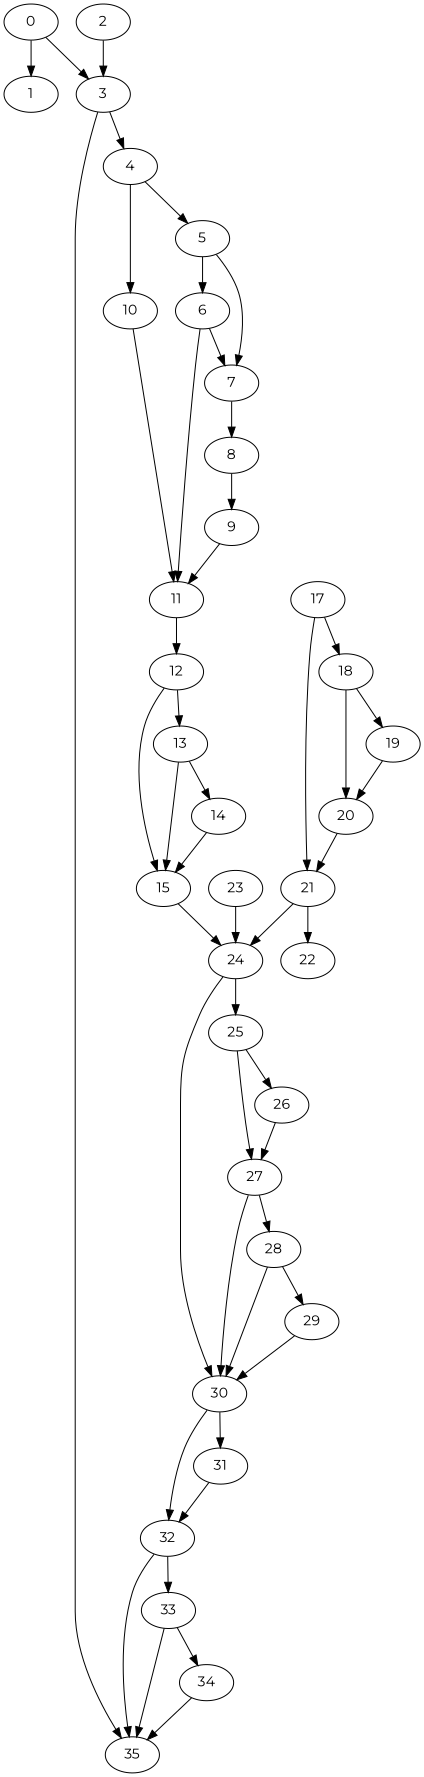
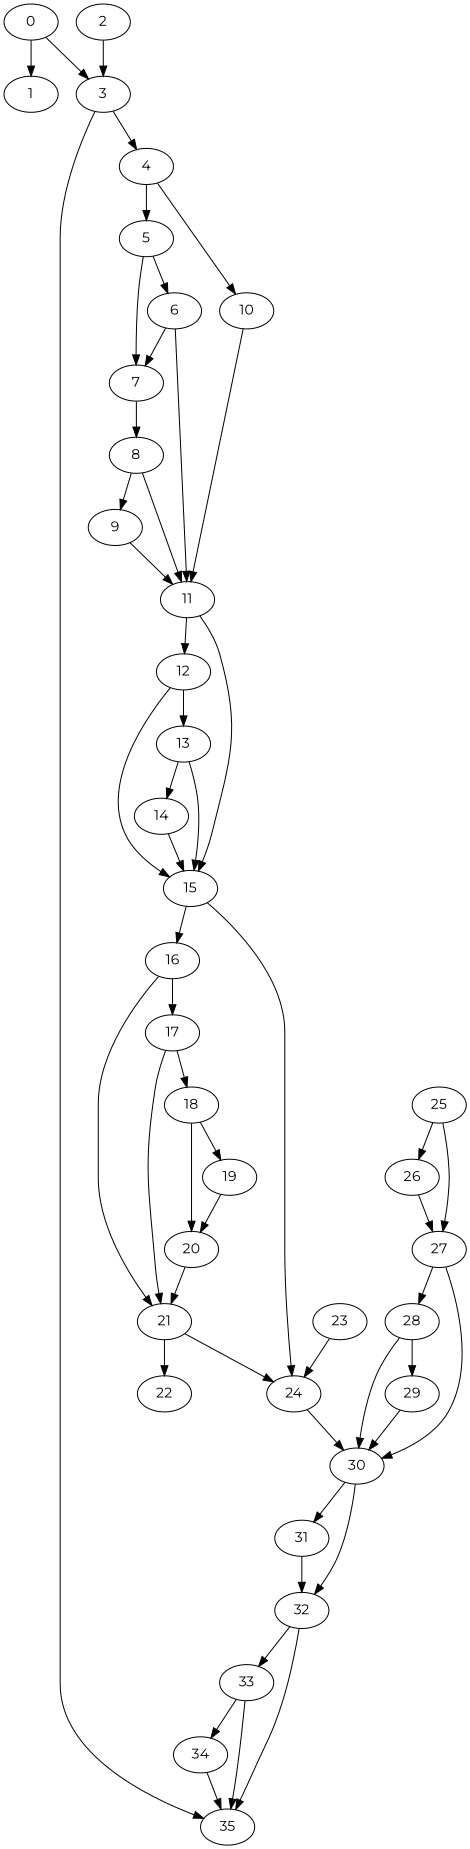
none -> (160, 523)
none -> (231, 737)
none -> (172, 961)
(236, 992) -> none
